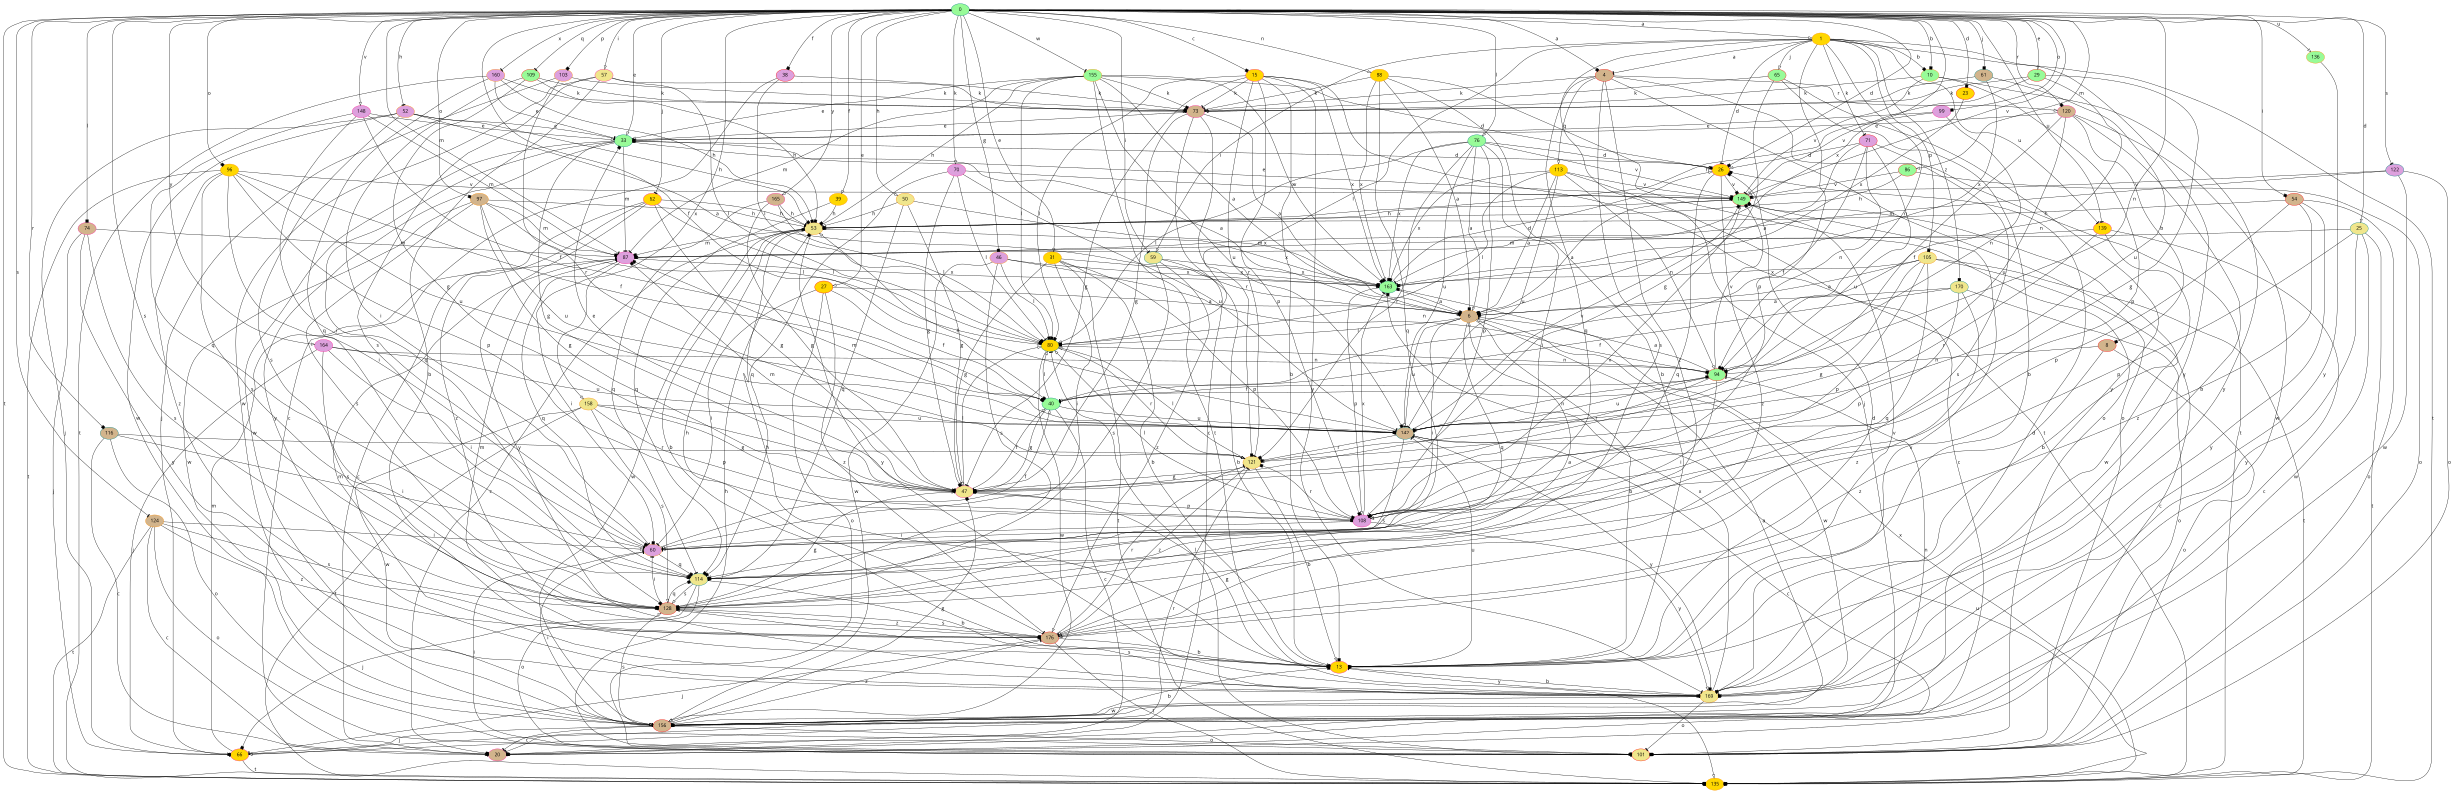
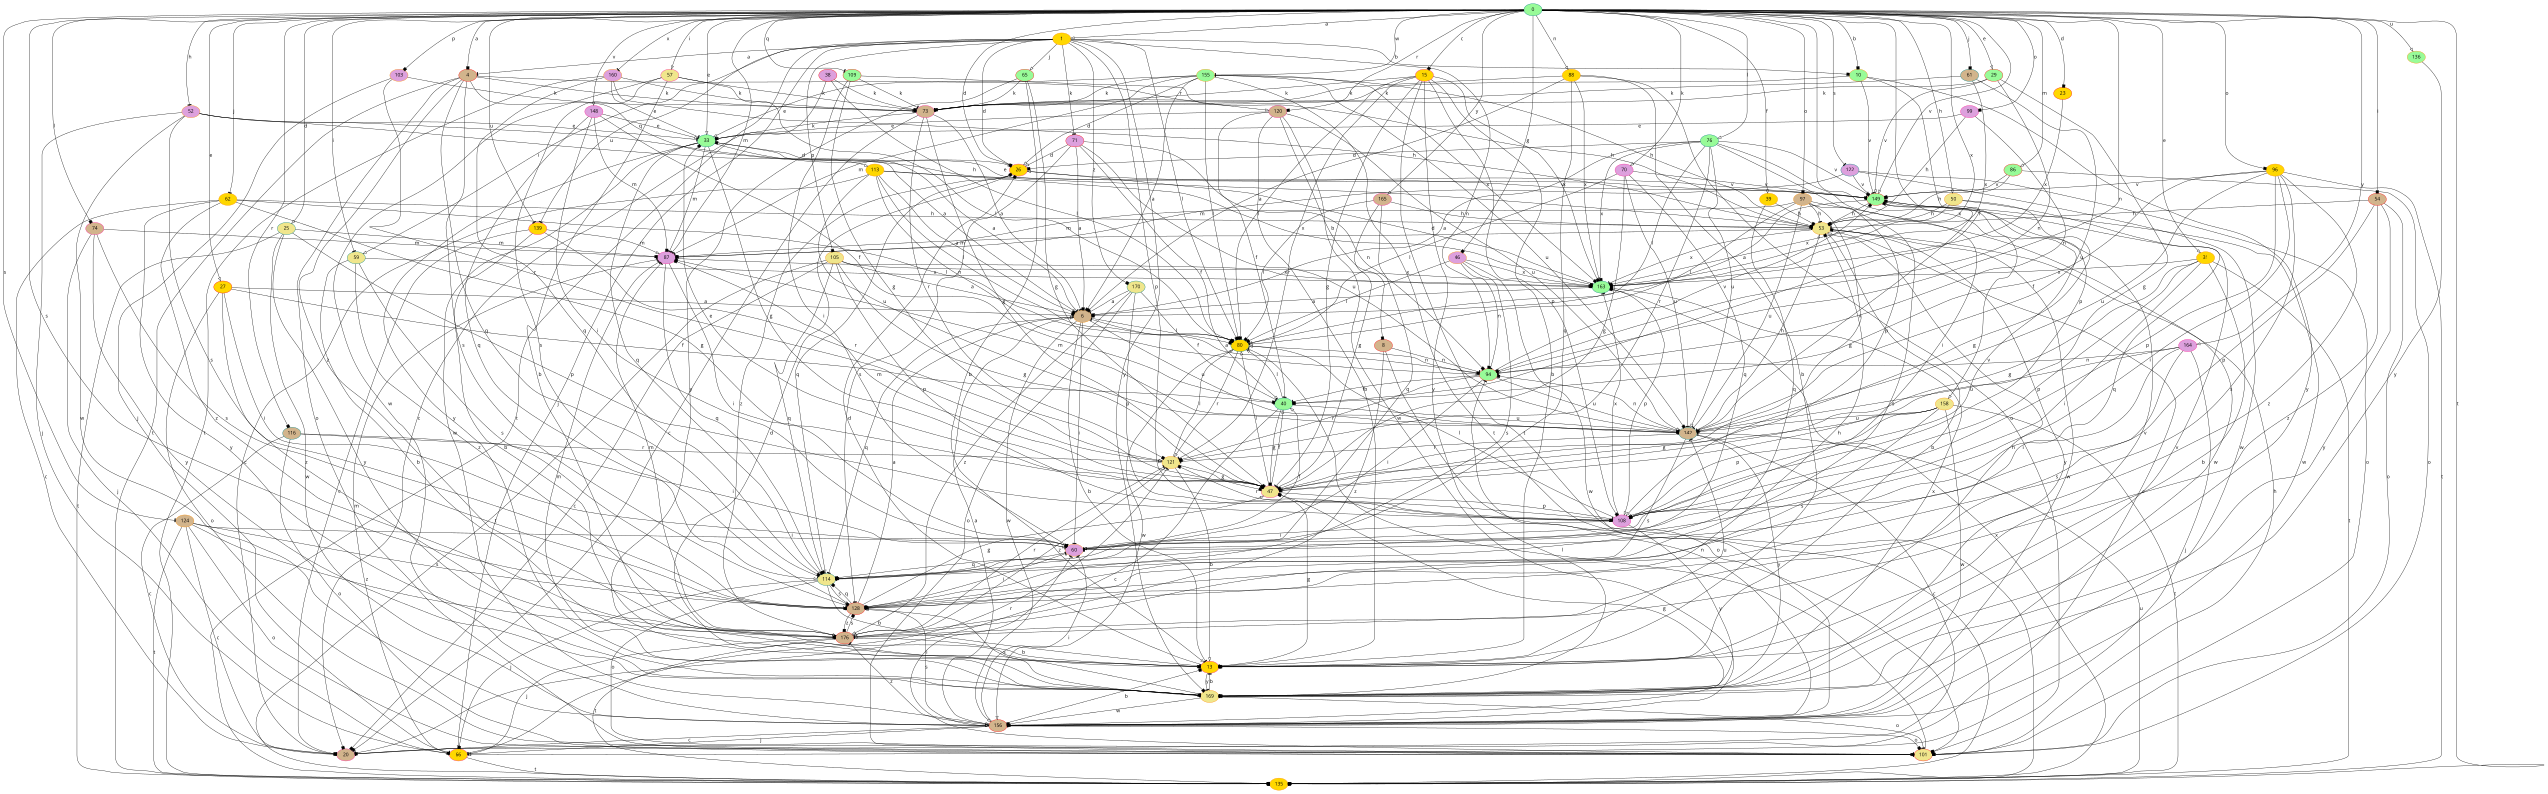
(841, 17) -> none
(945, 126) -> (813, 126)
(652, 199) -> (228, 199)
